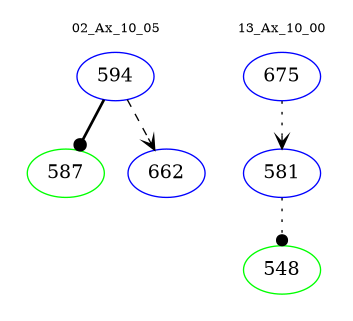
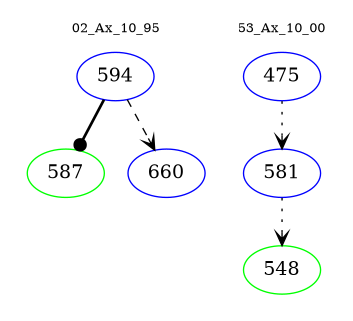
(116, 29) -> (116, 29)
(282, 29) -> (282, 29)
(282, 77) -> (282, 77)
(167, 173) -> (167, 173)
(282, 216) -> (282, 215)
